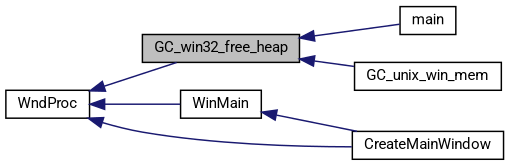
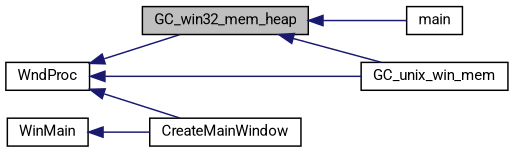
(221, 48) -> (225, 21)
(142, 104) -> (233, 76)
